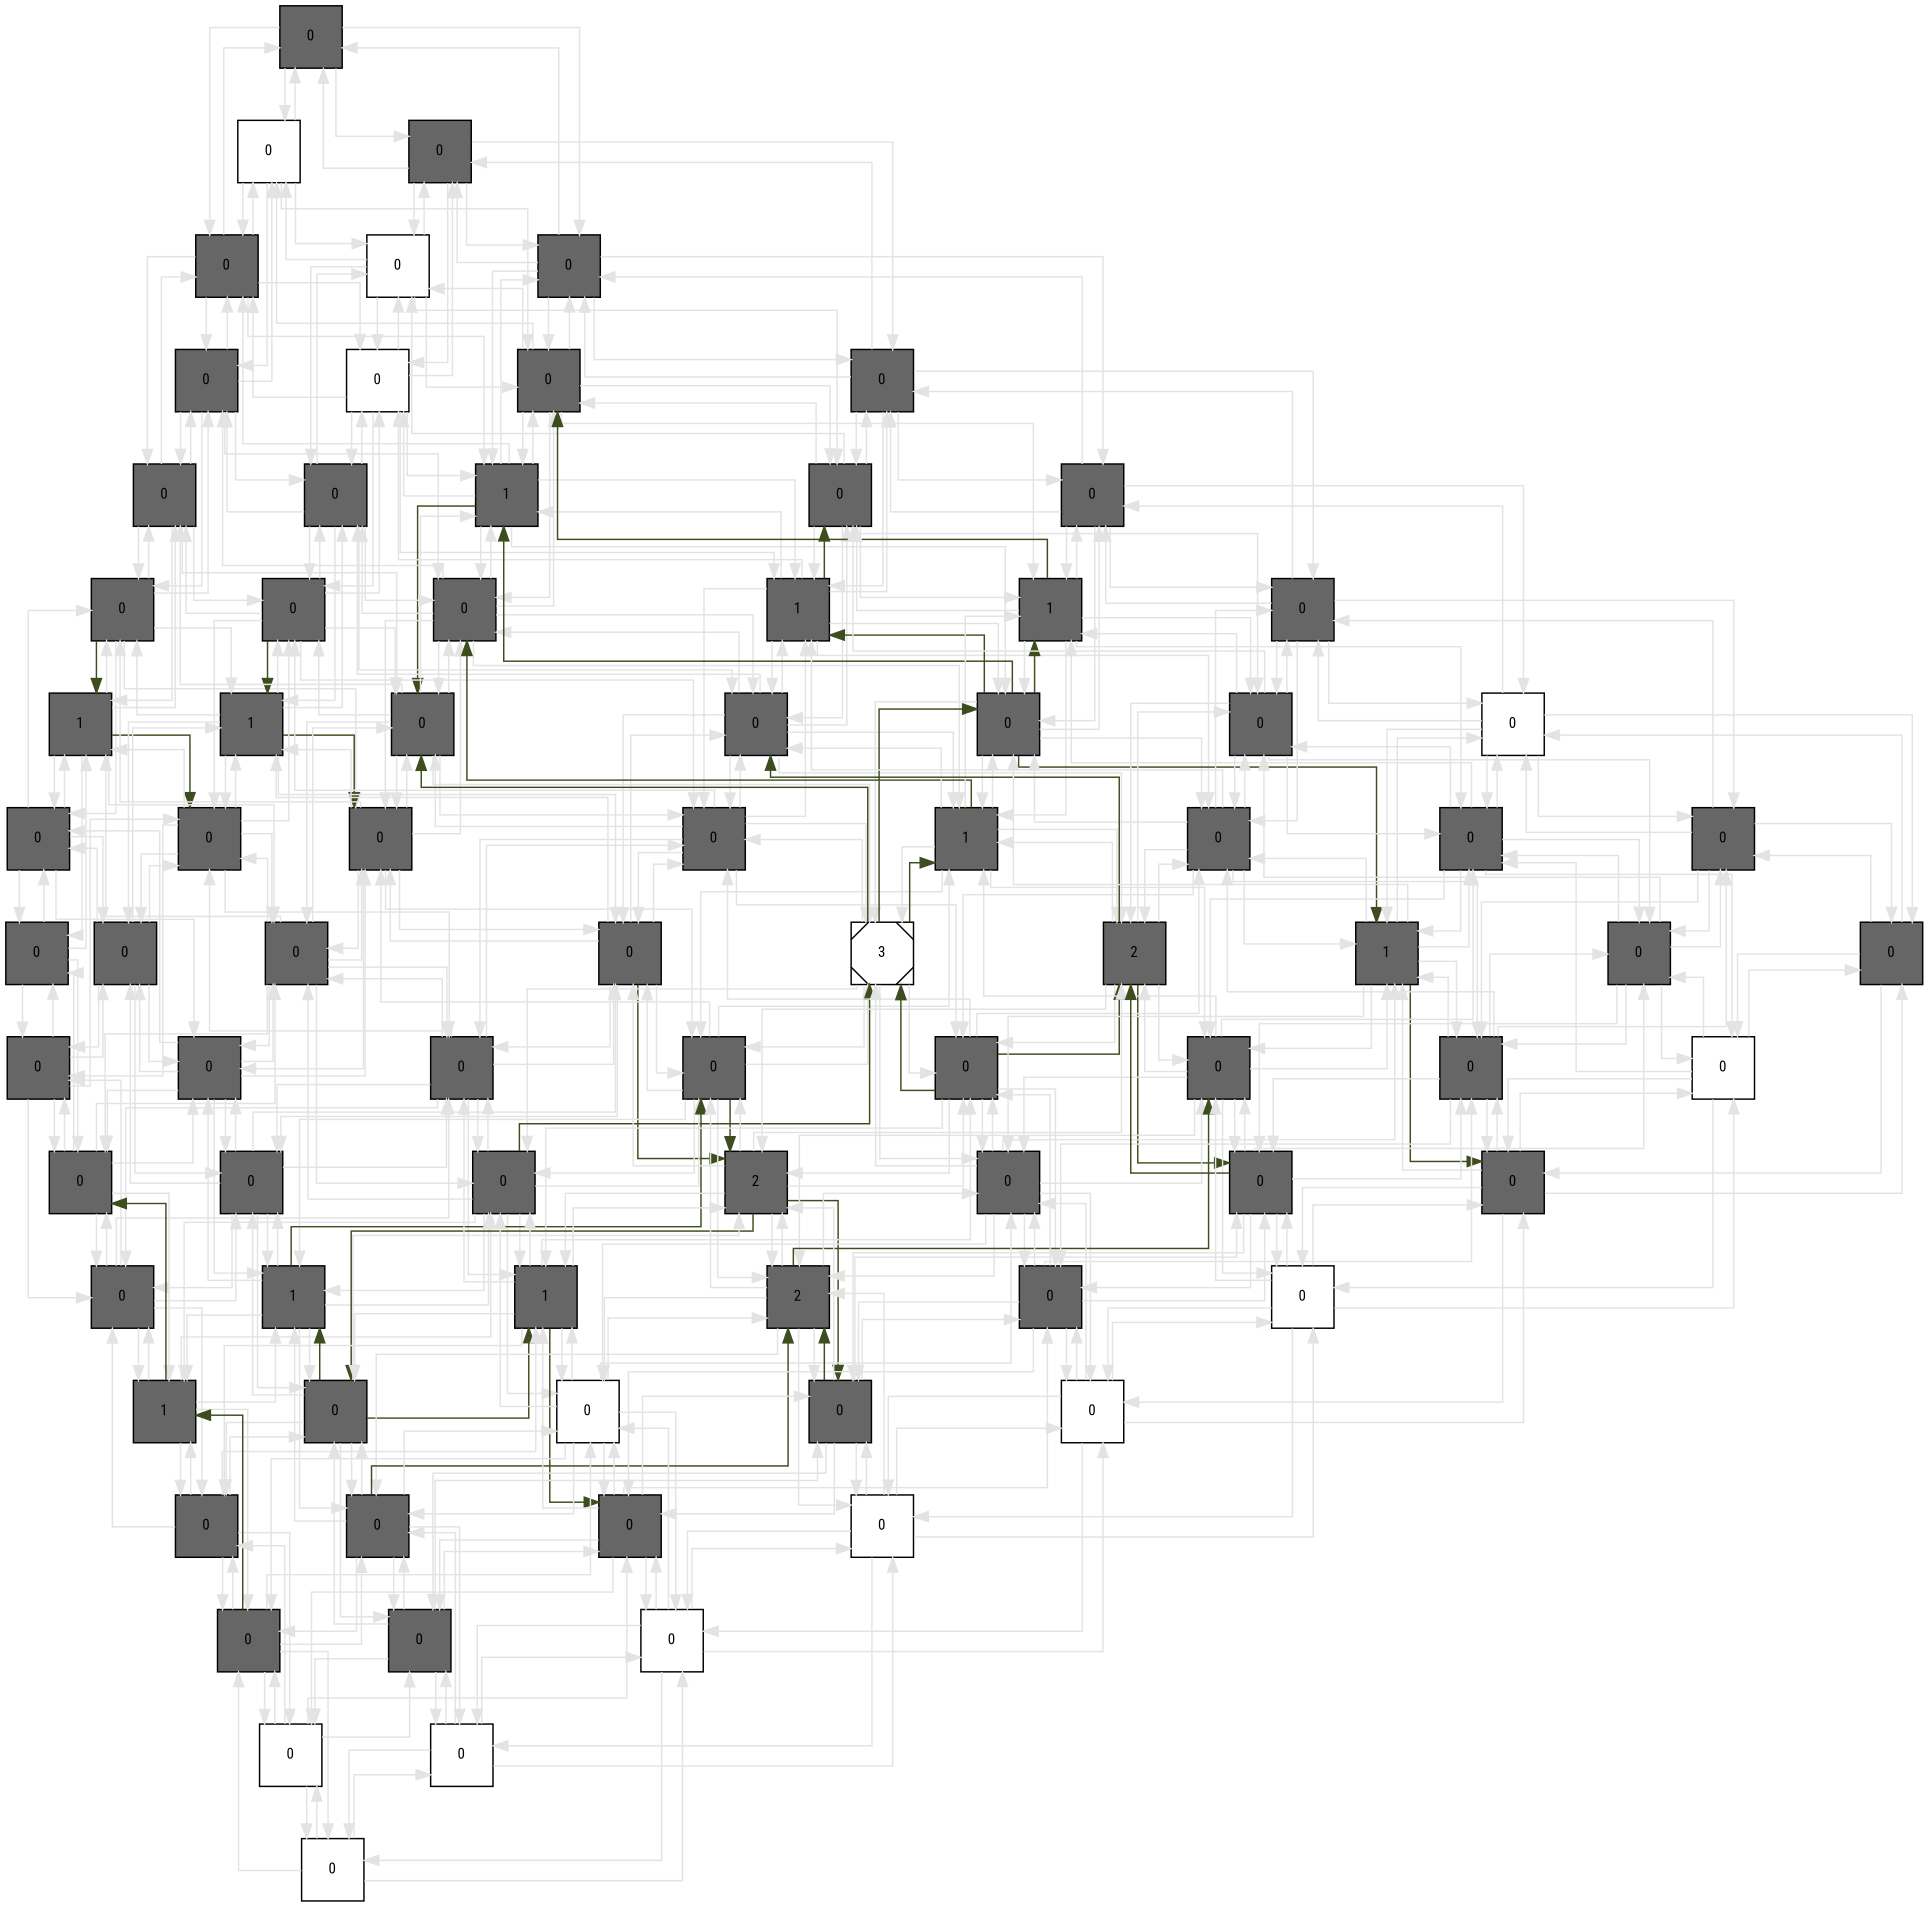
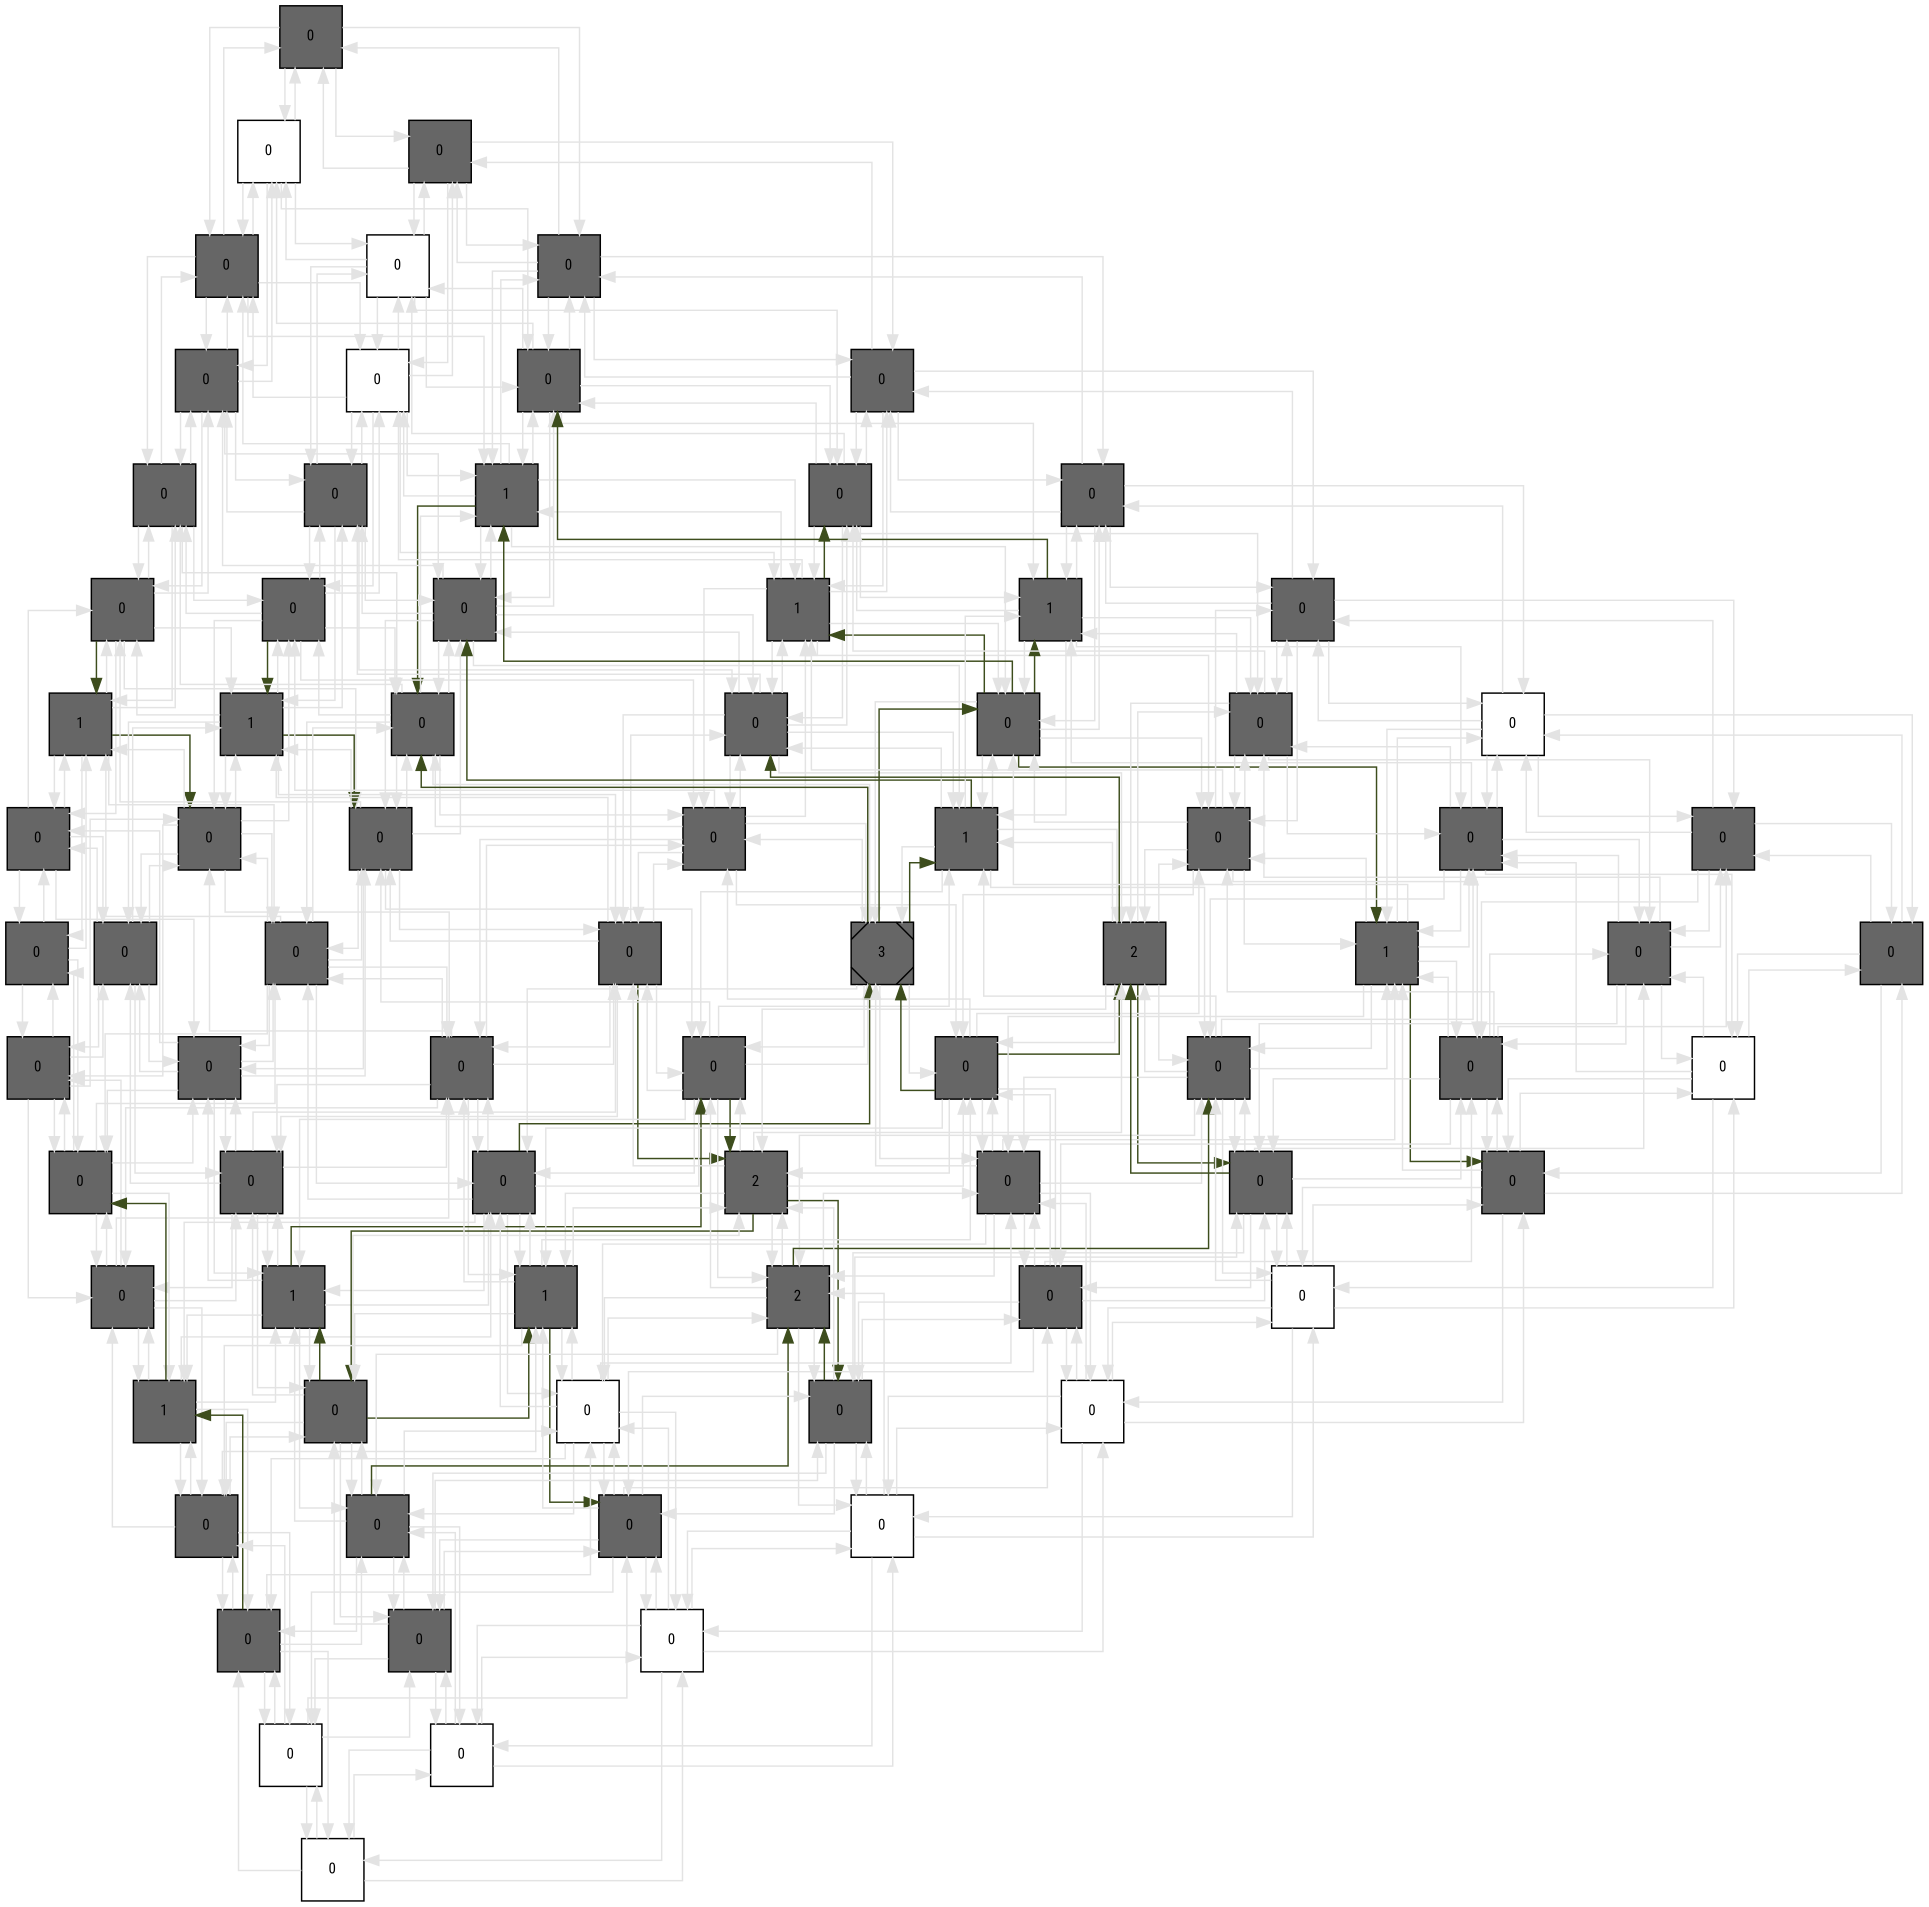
(882, 953) -> (882, 953)
